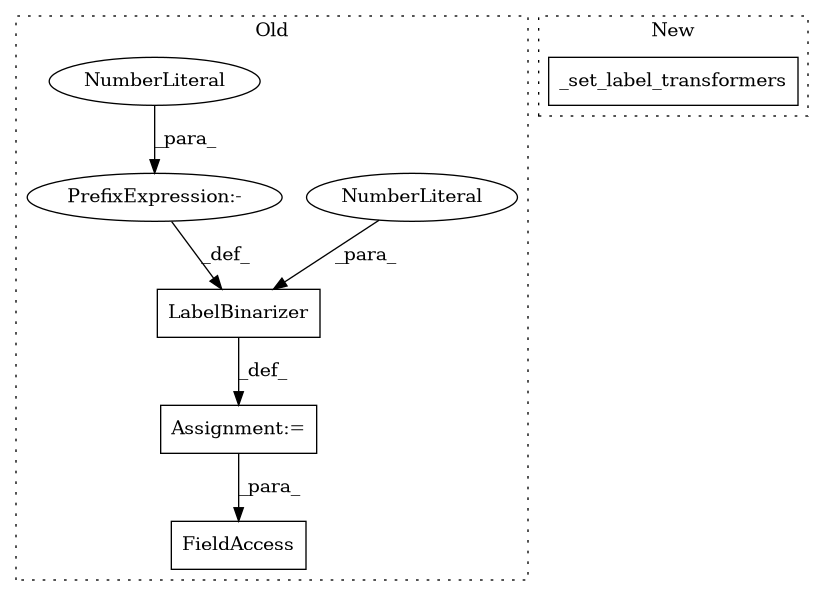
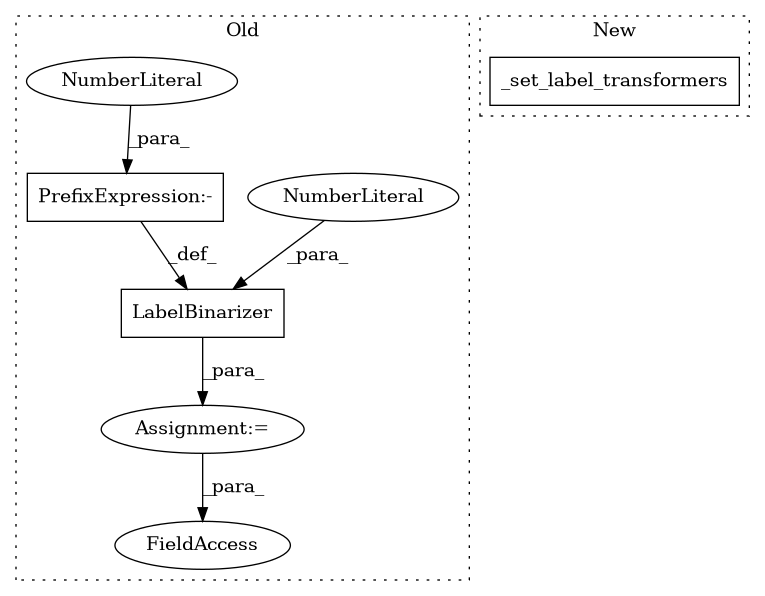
(155, 197) -> (125, 197)
(263, 371) -> (233, 371)
(239, 429) -> (203, 429)
(239, 545) -> (203, 545)
